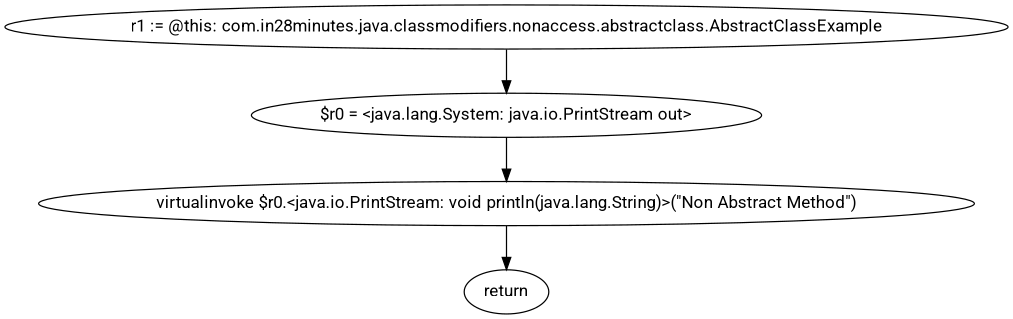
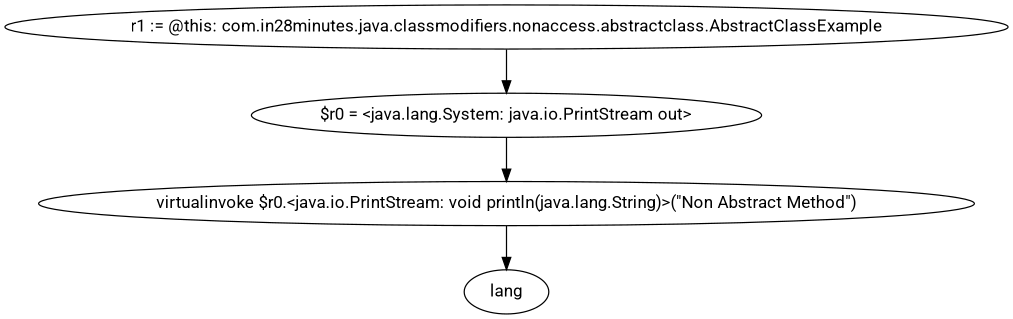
(506, 292) -> (506, 292)
